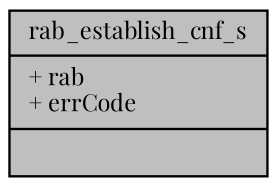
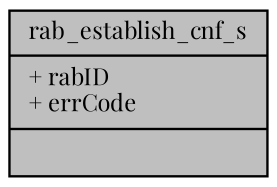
(58, 78) -> (70, 78)
